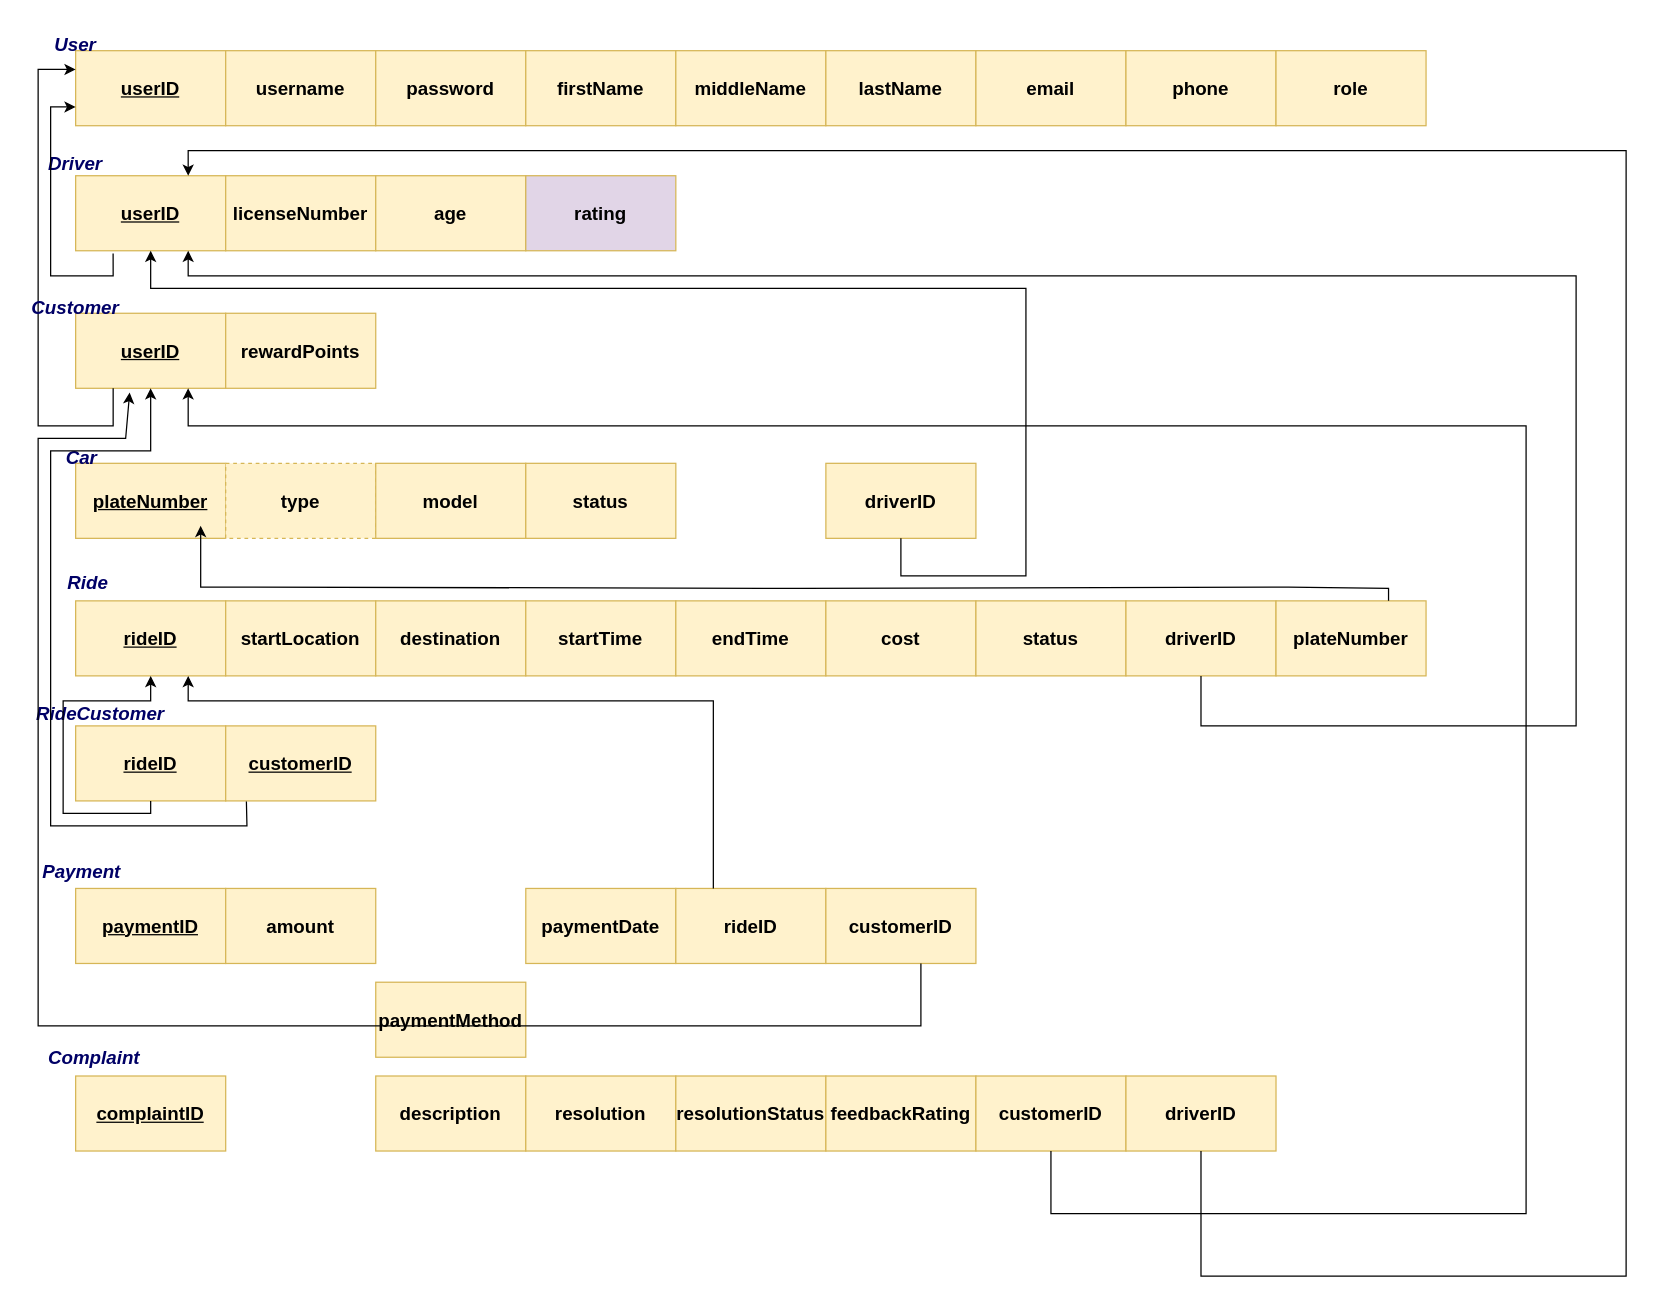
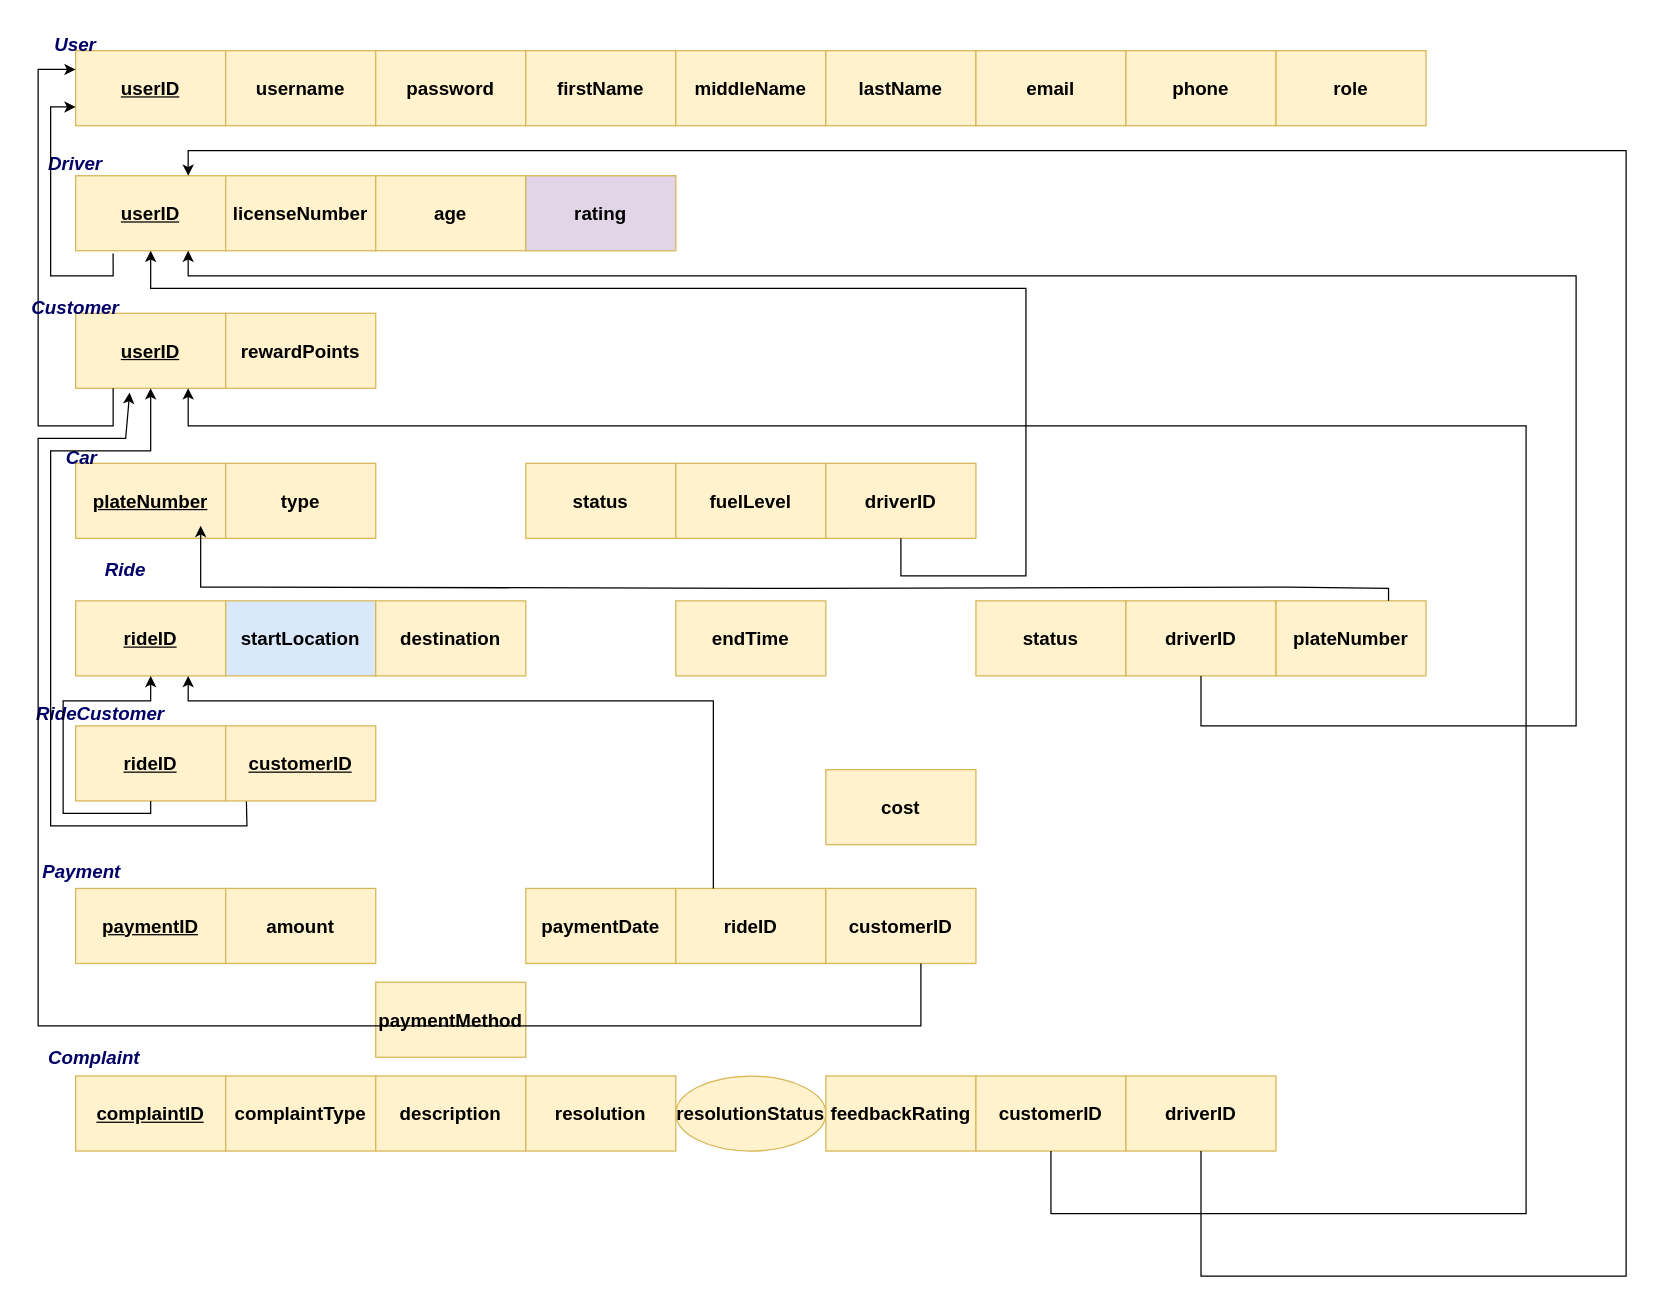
(301, 501) -> (301, 501)
(451, 501) -> none
none -> (751, 501)
(88, 582) -> (126, 569)
(301, 638) -> (301, 638)
(601, 638) -> none
(901, 638) -> (901, 807)
none -> (301, 1113)
(751, 1113) -> (751, 1113)
